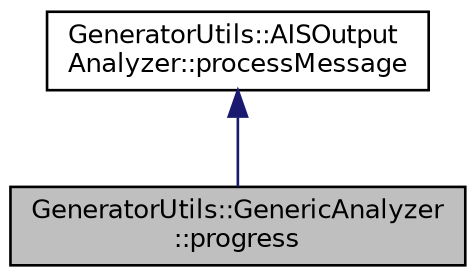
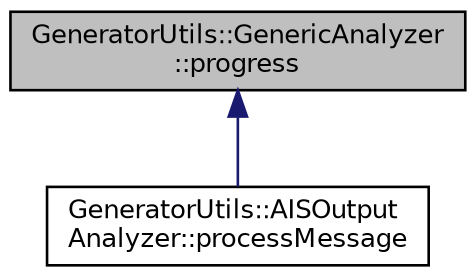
(238, 152) -> (238, 152)
